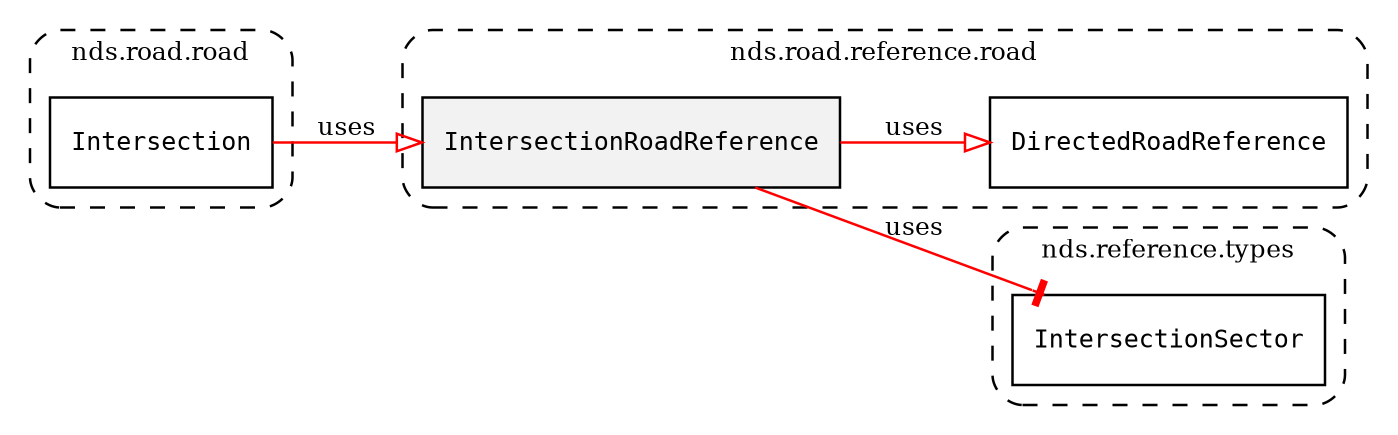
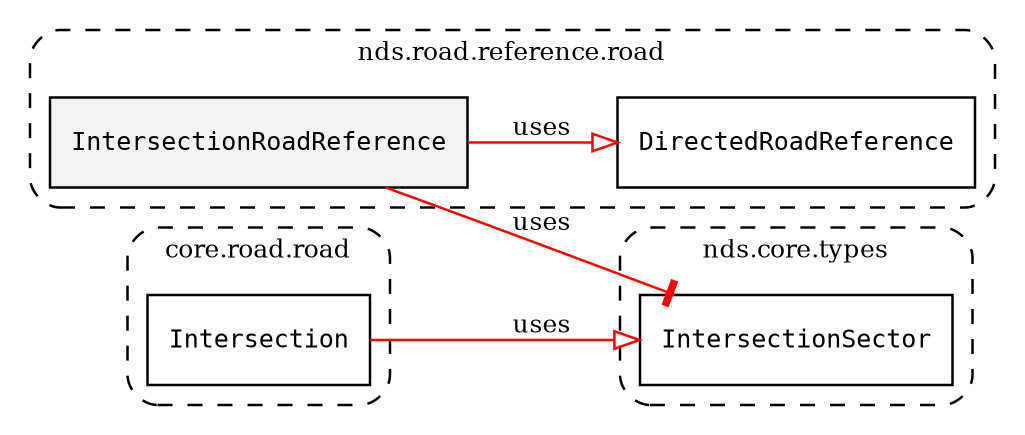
(161, 54) -> (259, 251)
(335, 142) -> (492, 340)
(1169, 251) -> (796, 251)
